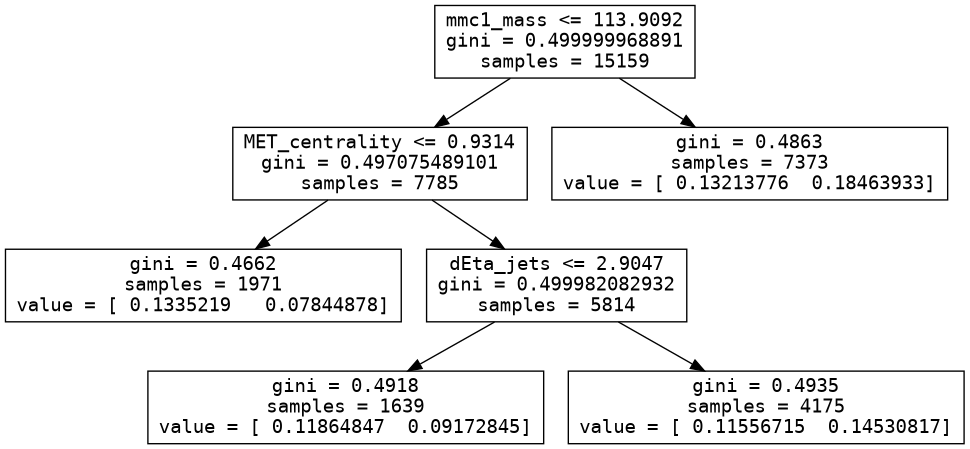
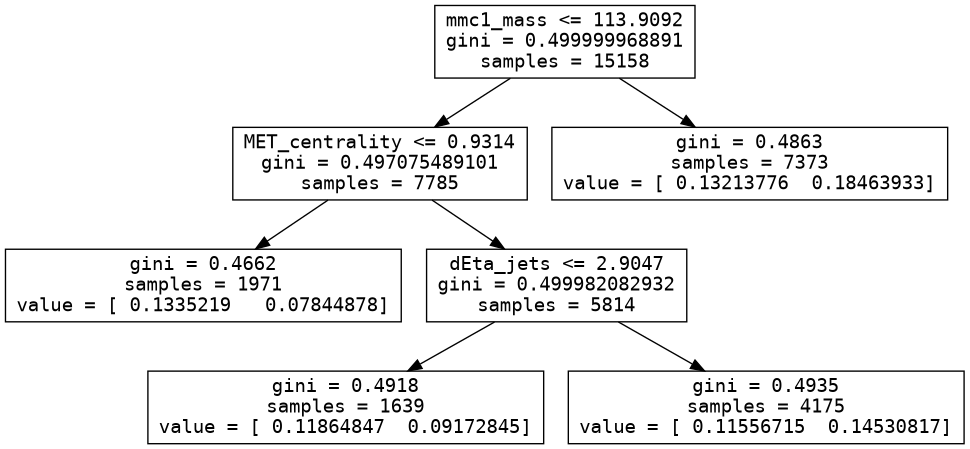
(565, 42) -> (565, 42)
